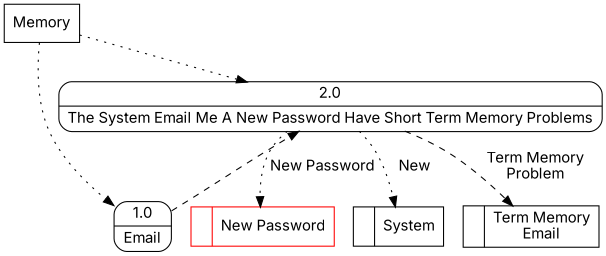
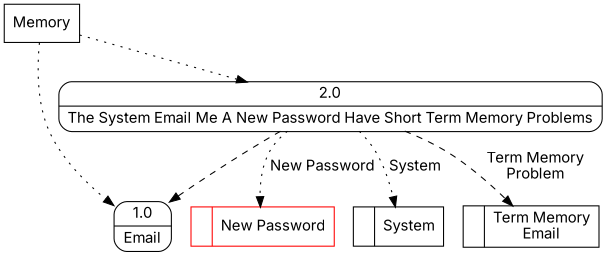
(415, 167) -> (415, 167)
(230, 174) -> (229, 163)
